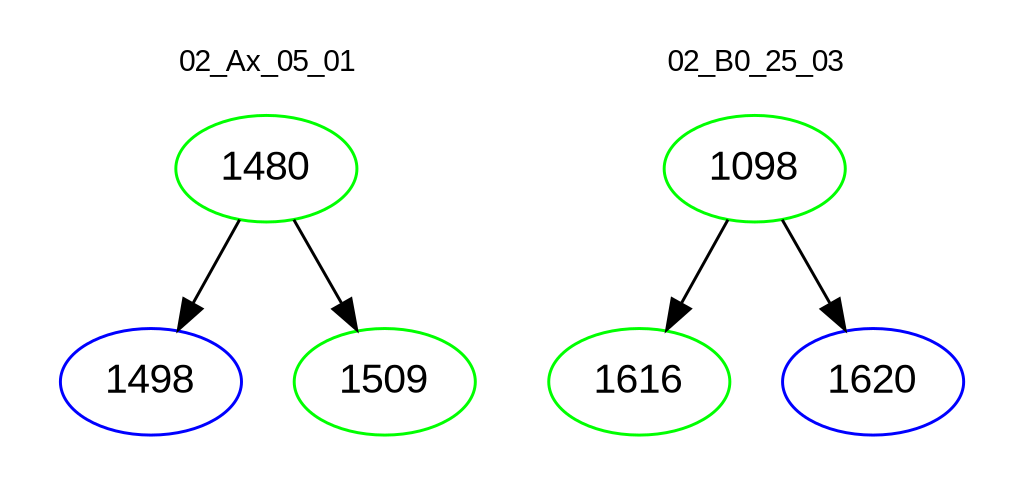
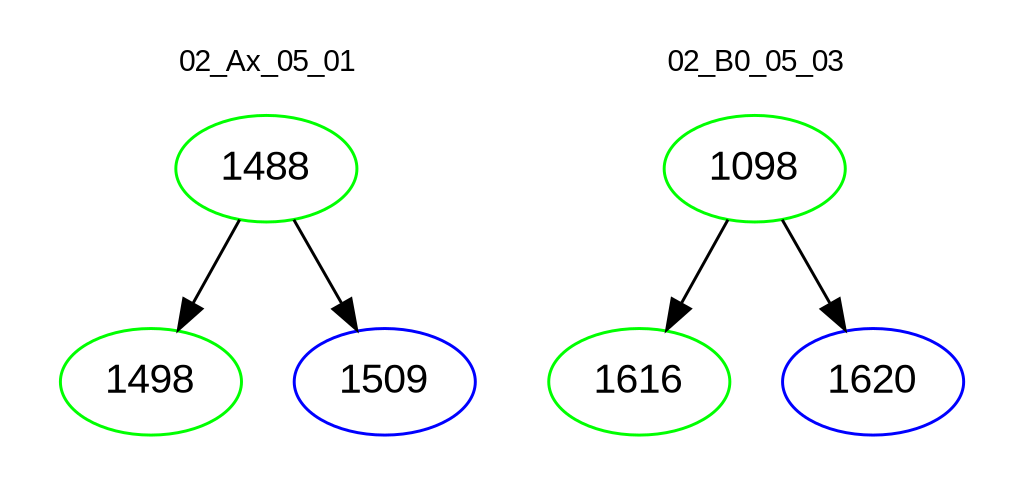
(756, 64) -> (756, 64)
(266, 169) -> (266, 169)
(151, 382) -> (151, 382)
(385, 382) -> (385, 382)
